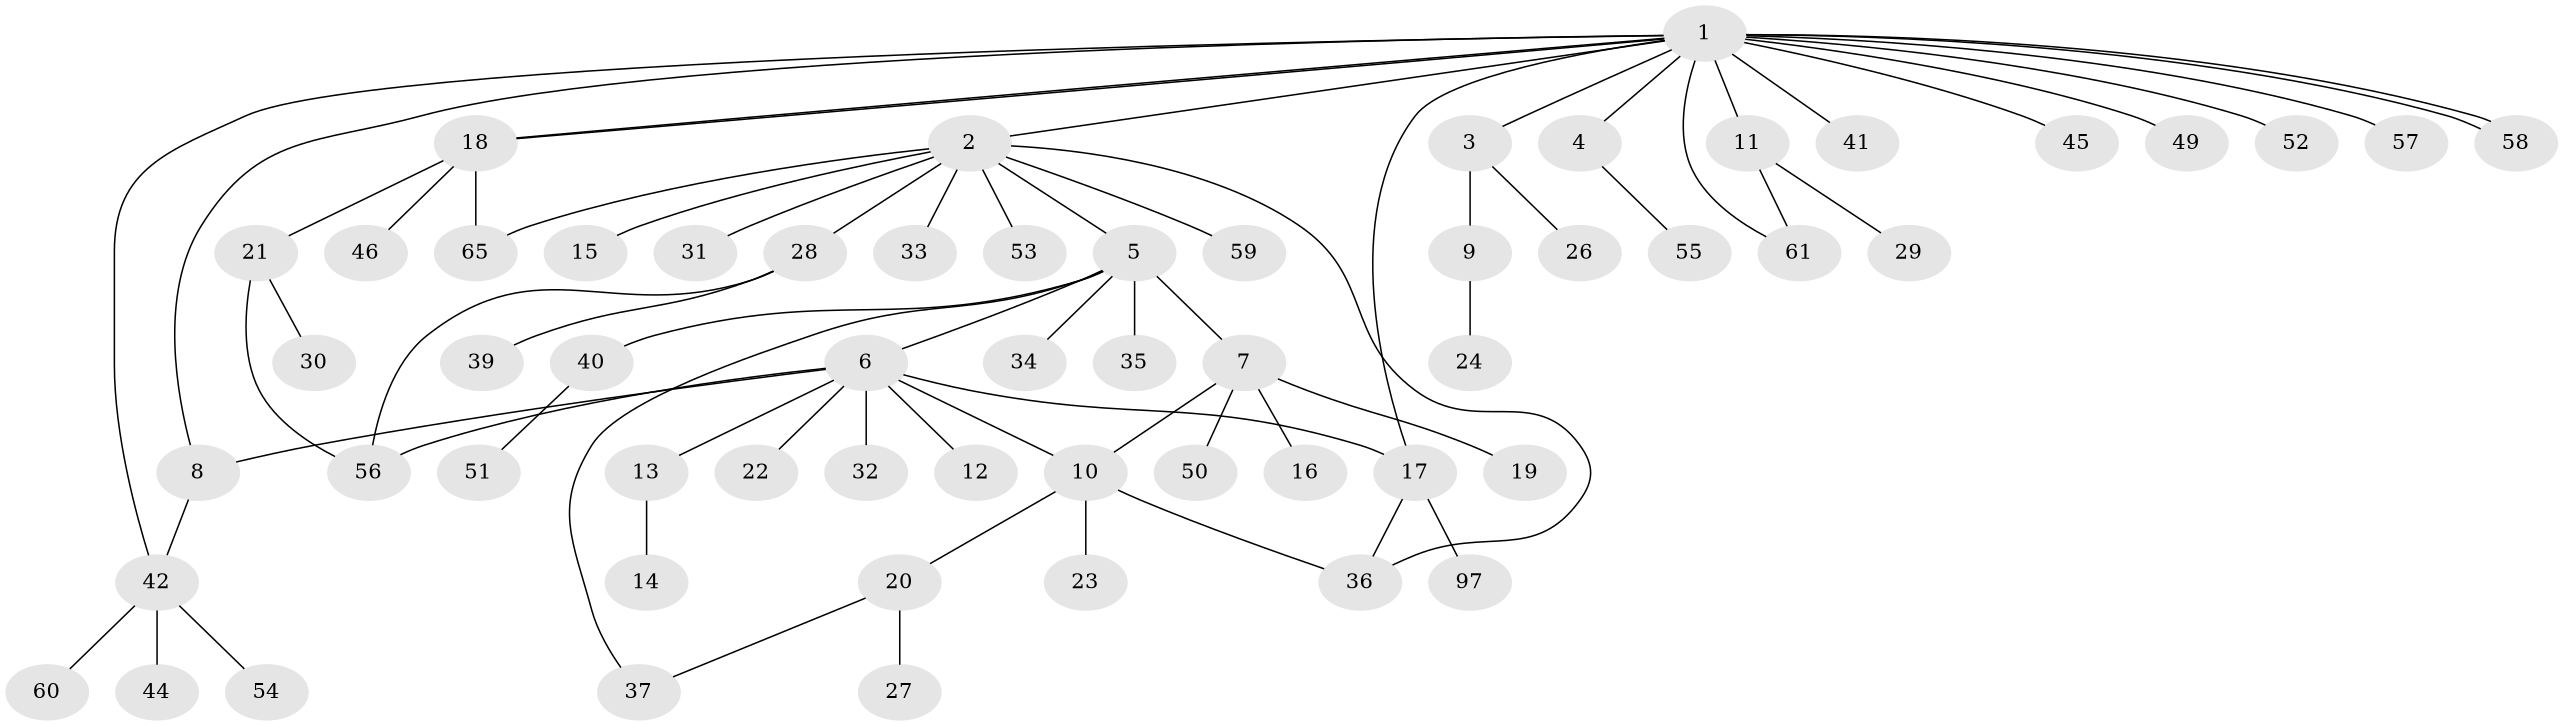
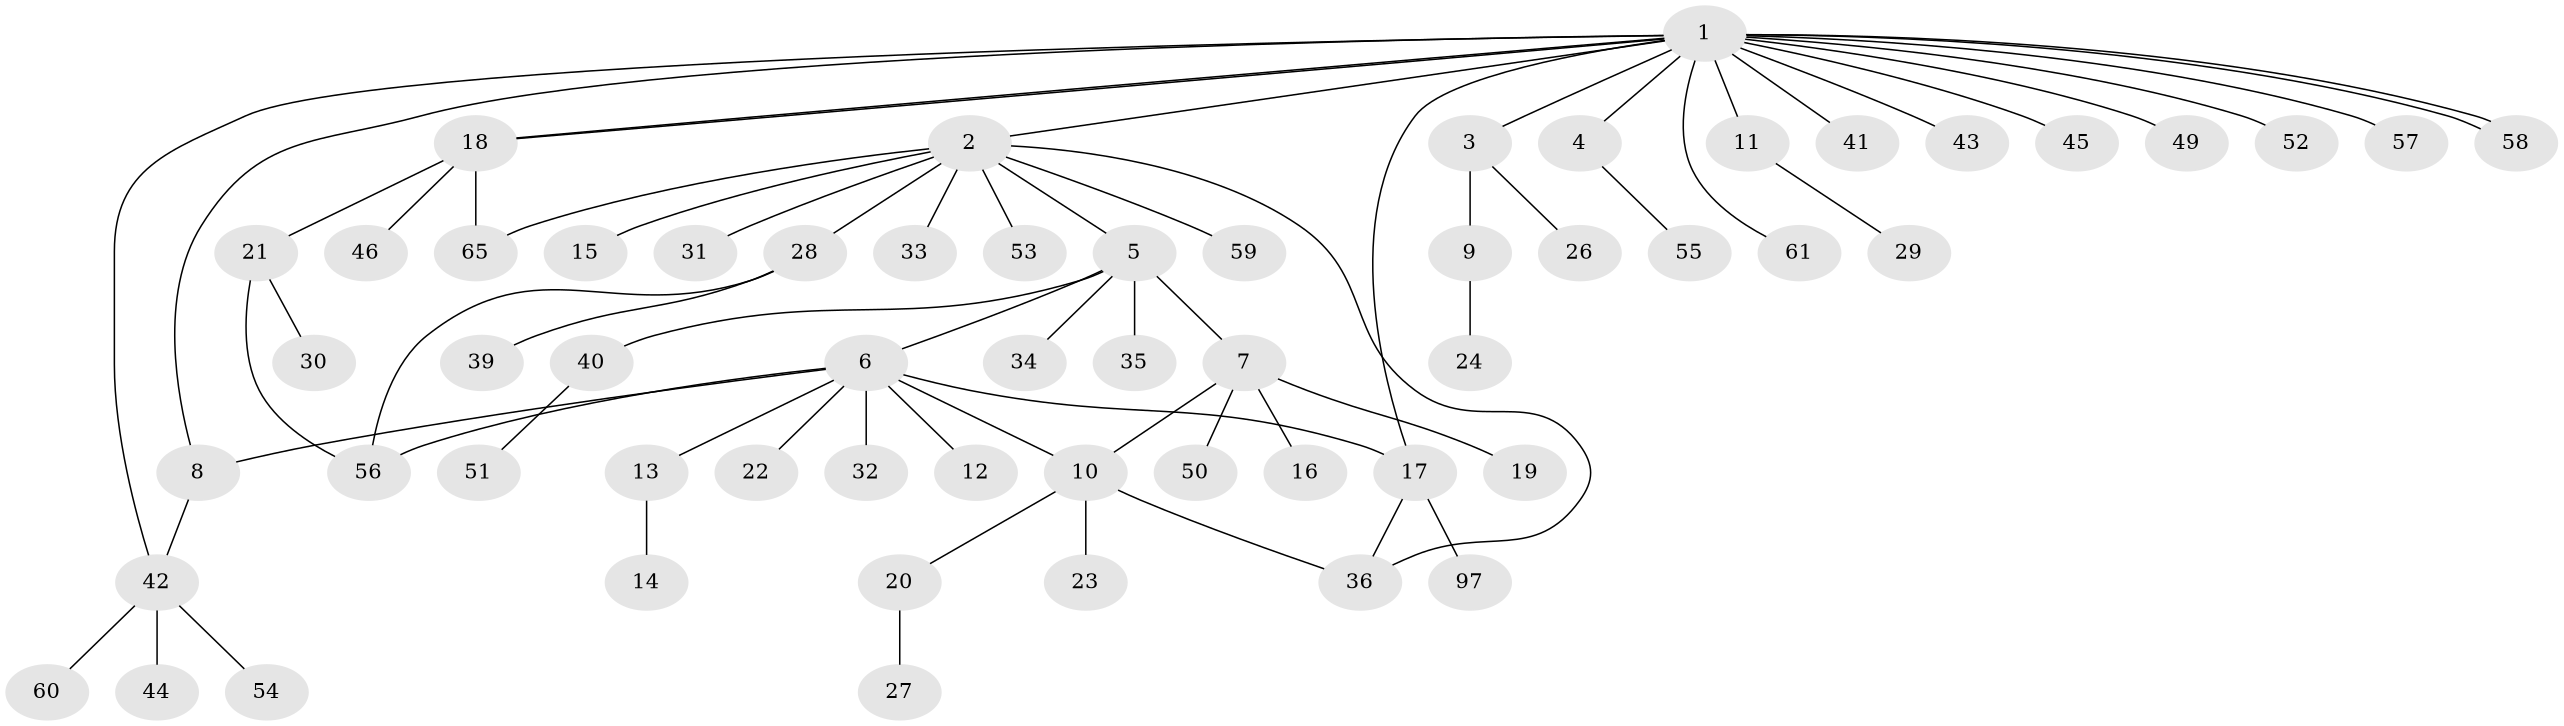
none -> (1967, 143)
(1773, 198) -> none
(639, 692) -> none
